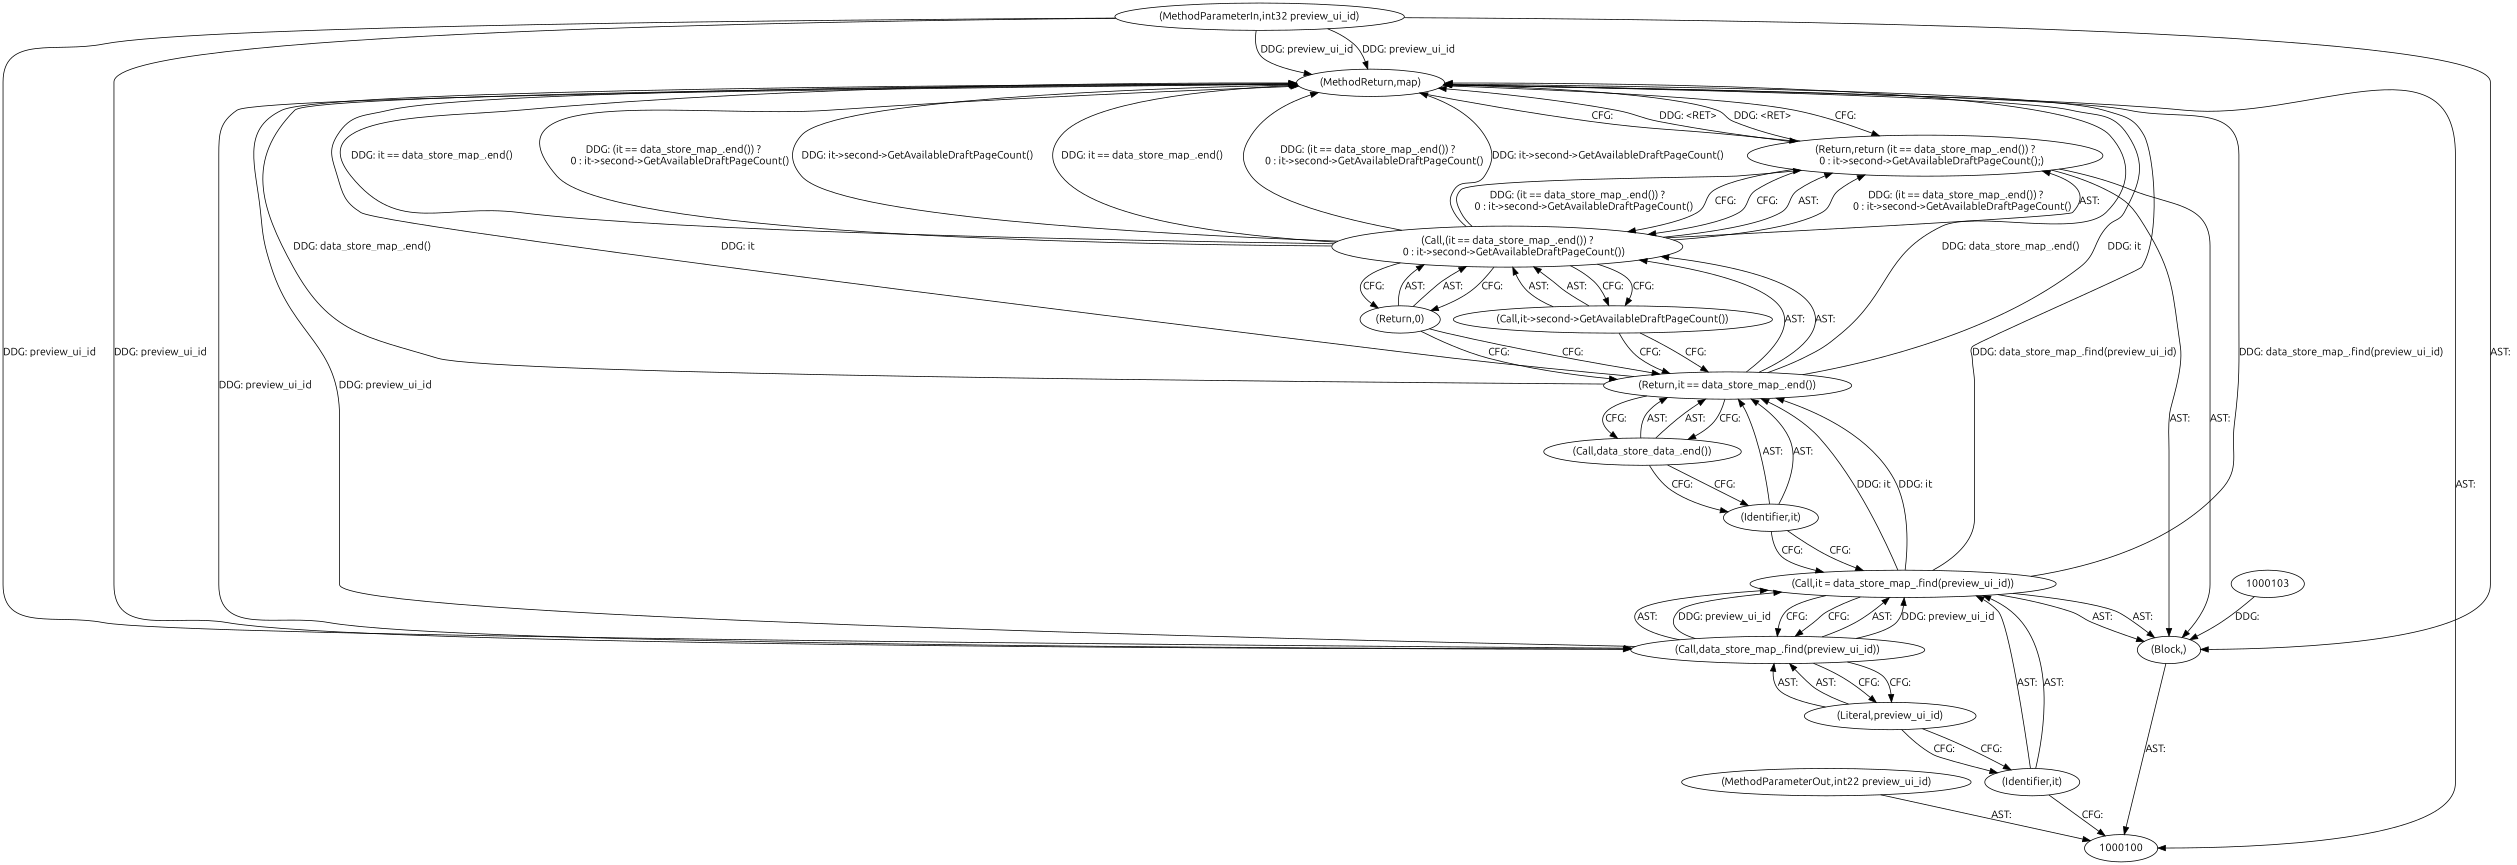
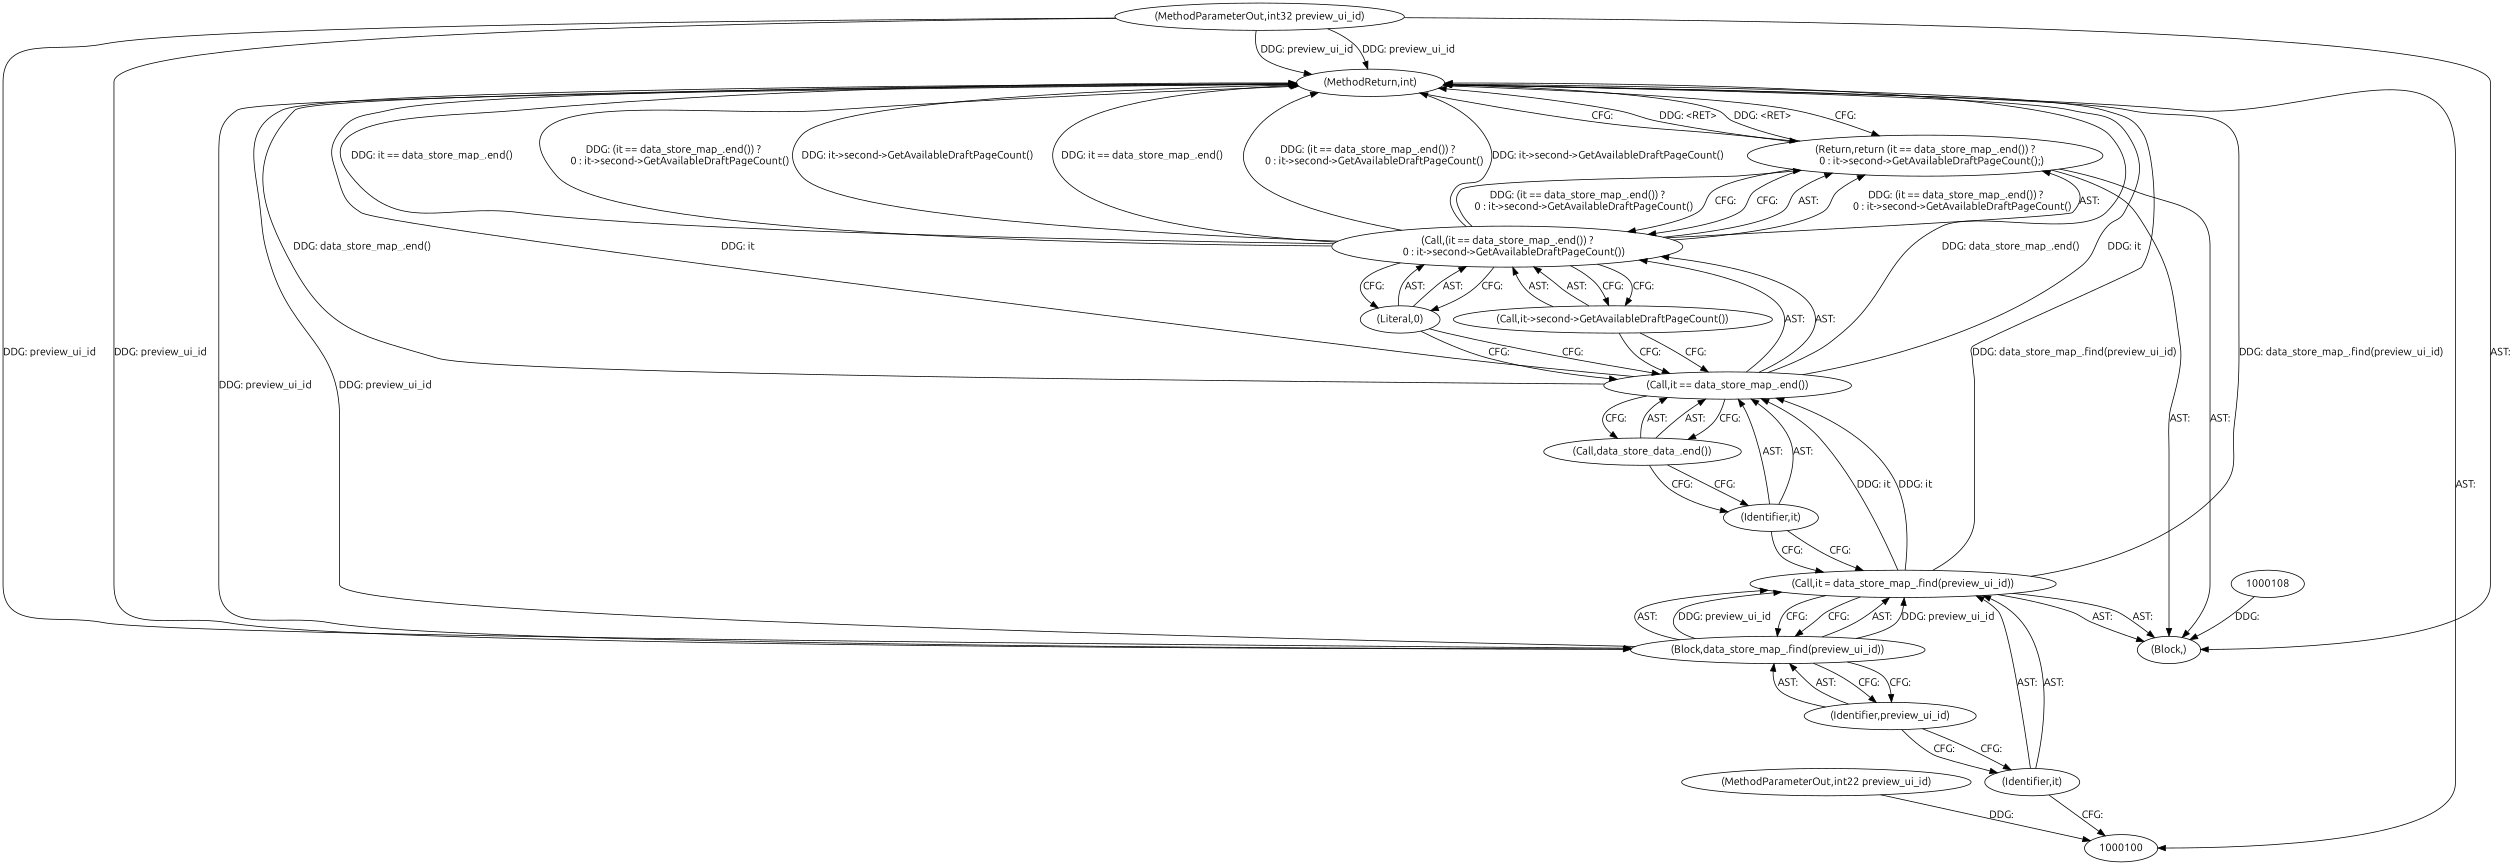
(1260, 17) -> (1260, 17)
(1371, 83) -> (1371, 83)
(1400, 319) -> (1400, 319)
(1728, 386) -> (1728, 386)
(2268, 584) -> (2268, 584)
(1778, 650) -> (1778, 650)
(1890, 716) -> (1890, 716)
(2146, 745) -> none
(2003, 815) -> (2003, 815)
